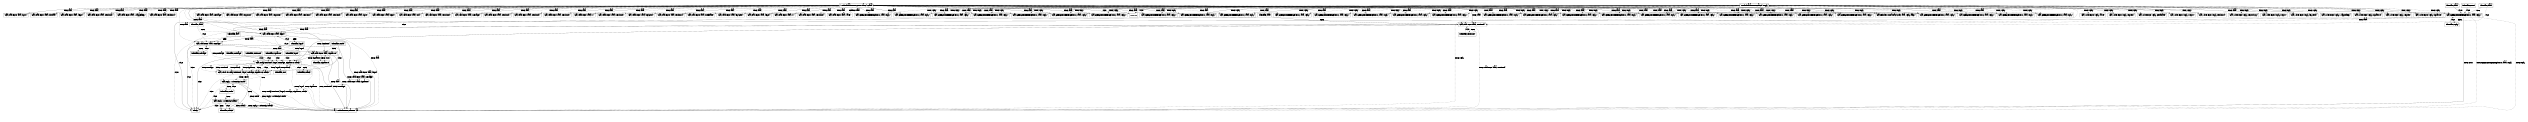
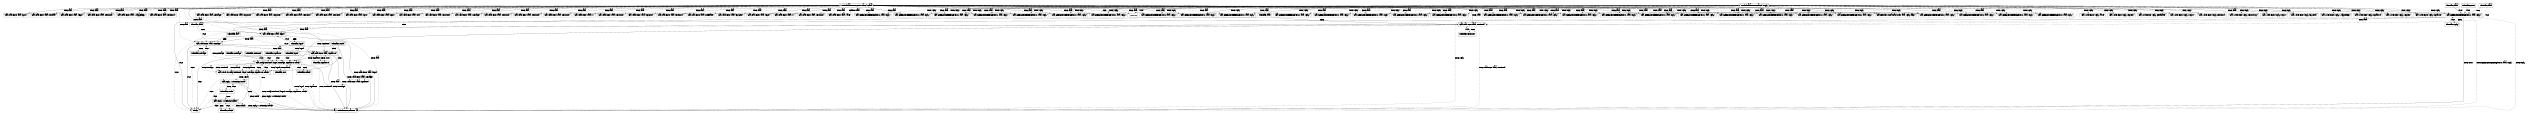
(2047, 6) -> (2052, 7)
